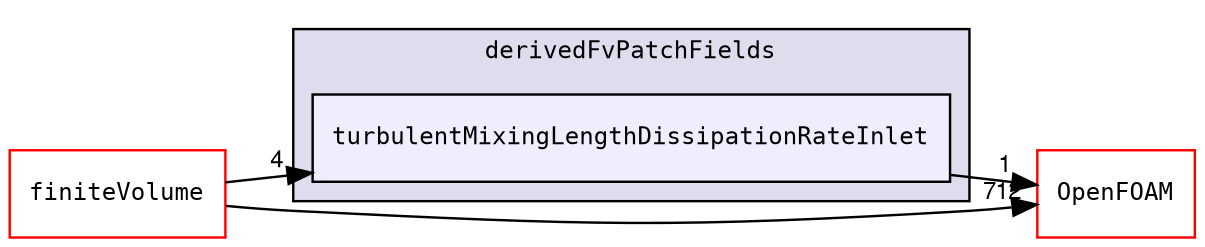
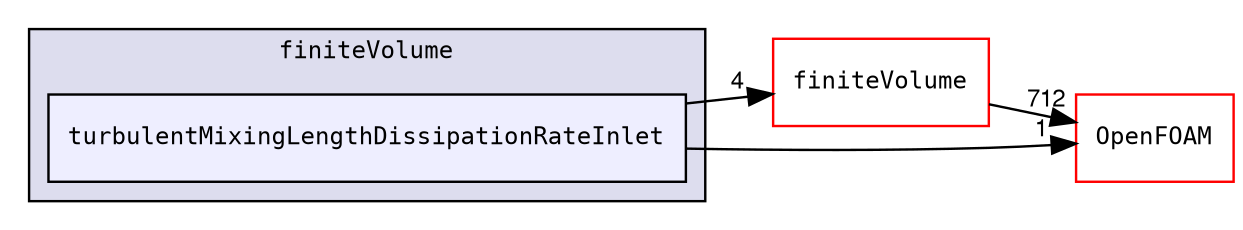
(631, 52) -> (367, 52)
(257, 179) -> (720, 100)
